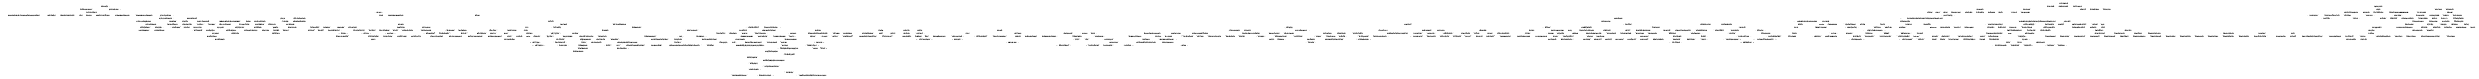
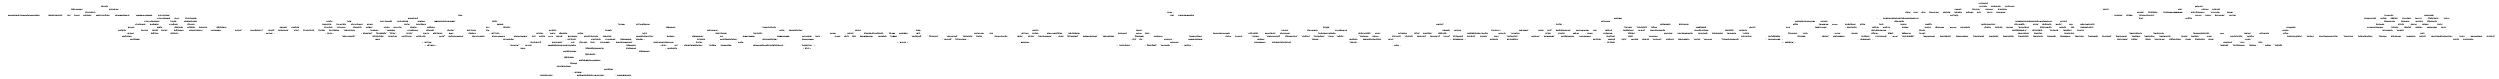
none -> (1929, 36)
none -> (2038, 36)
